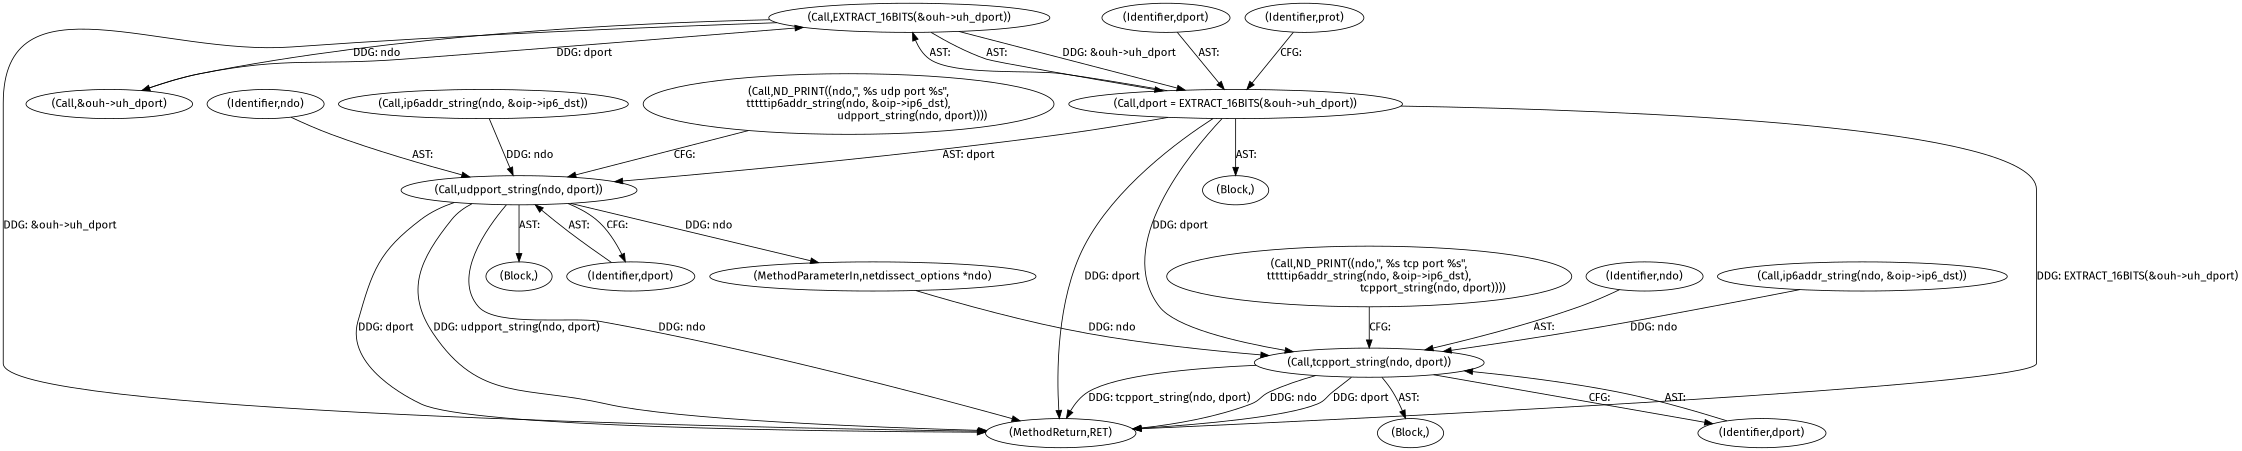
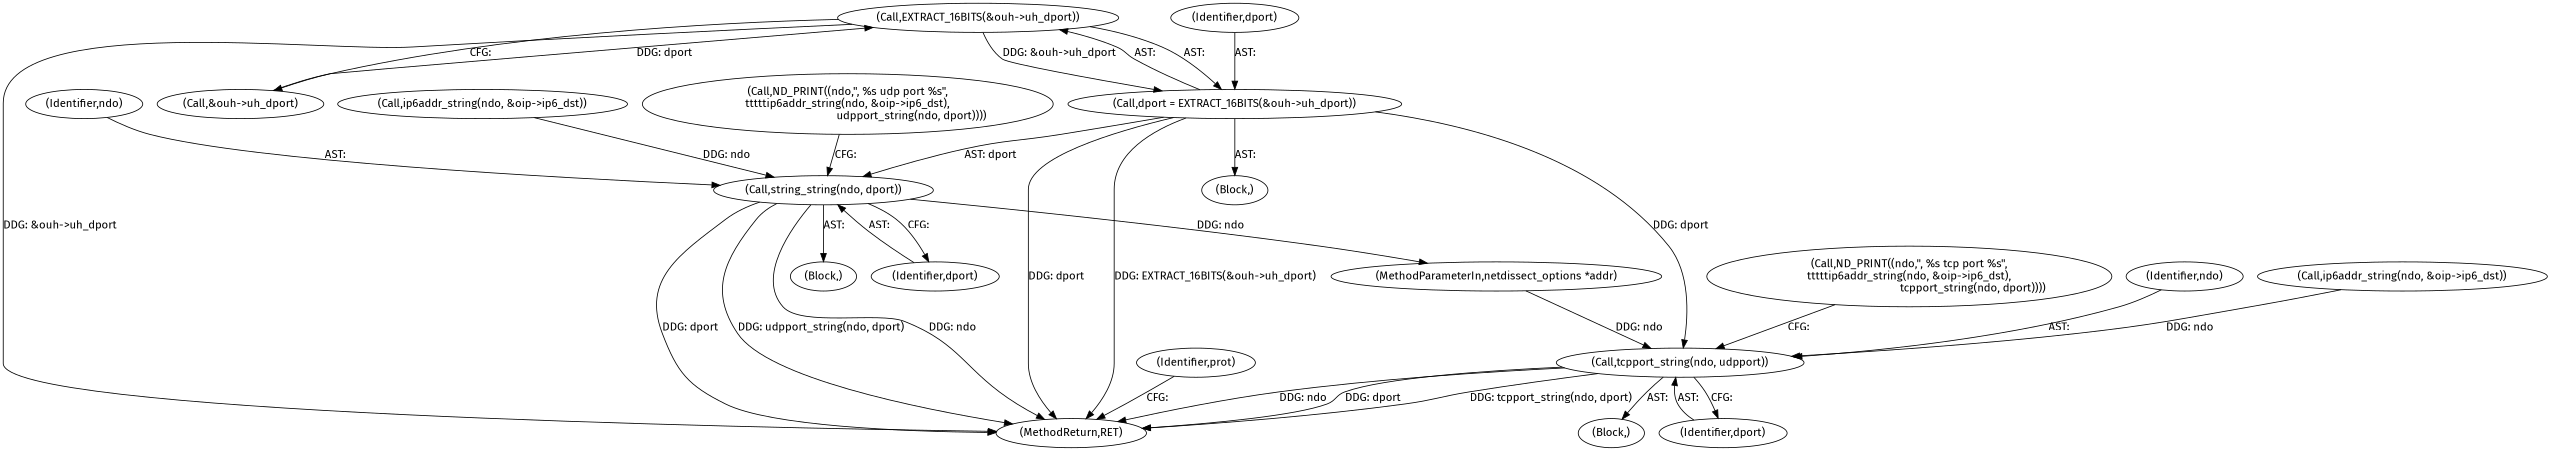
(377, 53) -> (482, 53)
(1273, 58) -> (1139, 396)
(519, 190) -> (823, 190)
(873, 276) -> (1496, 276)
(1369, 363) -> (1680, 363)
